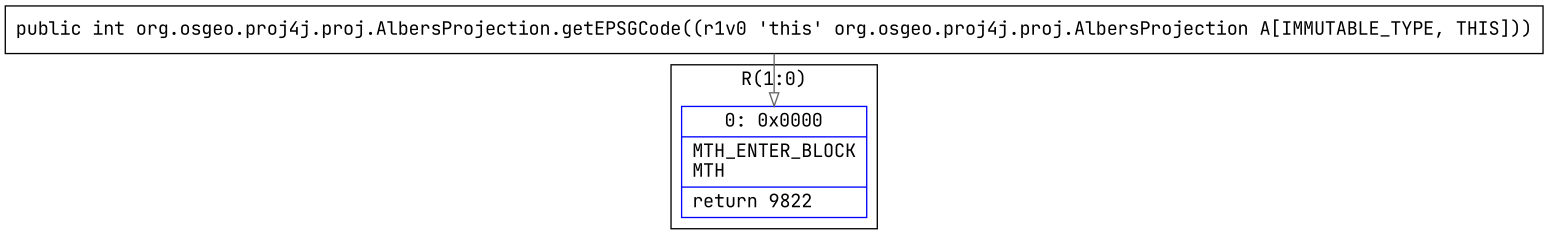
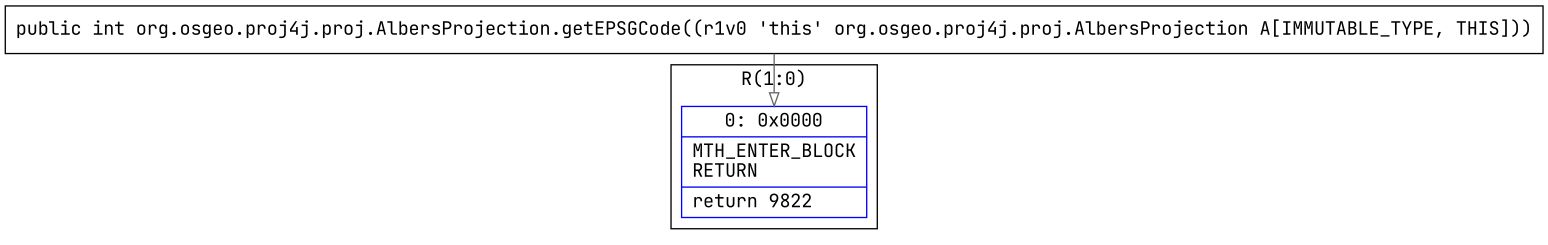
(709, 171) -> (725, 171)
